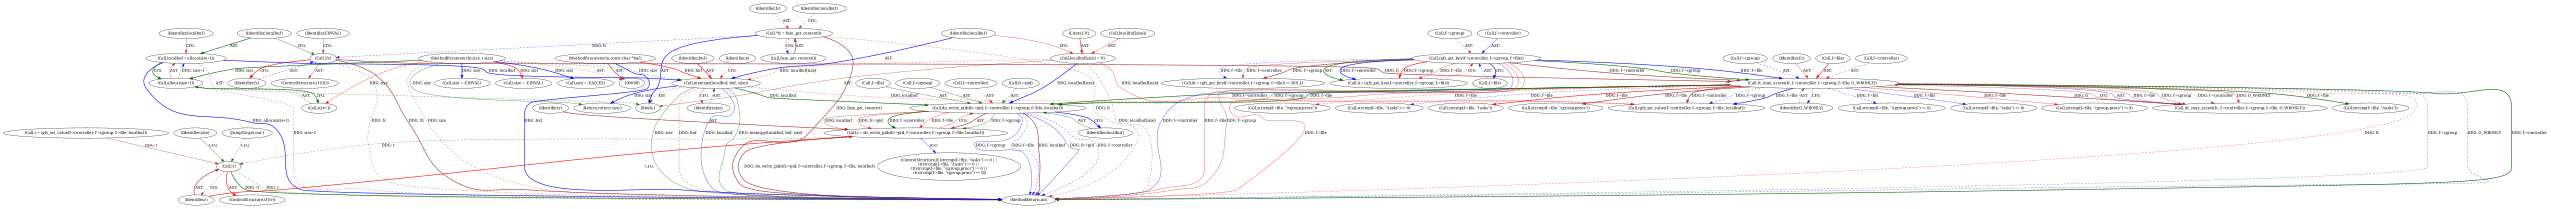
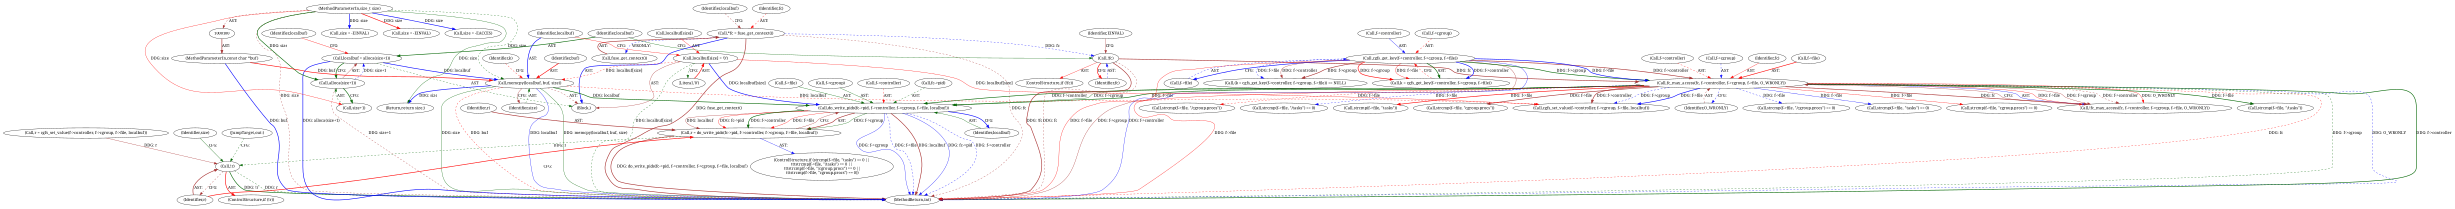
(791, 46) -> (642, 46)
none -> (690, 68)
(614, 71) -> (222, 44)
